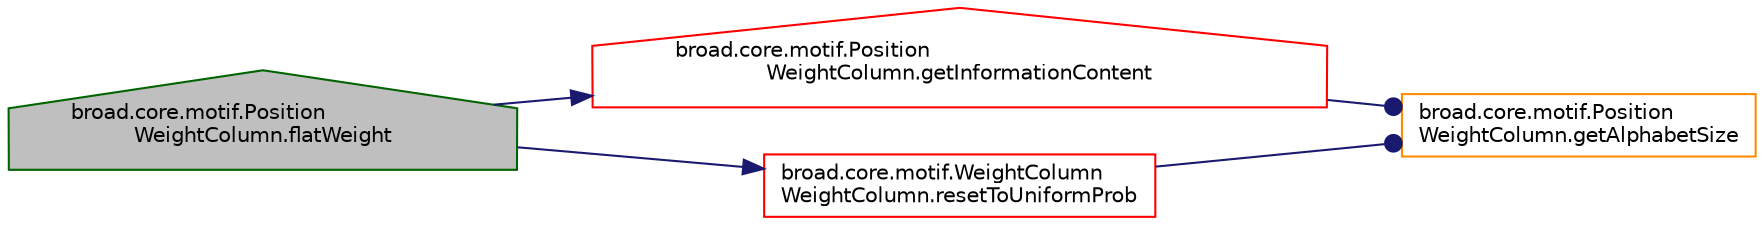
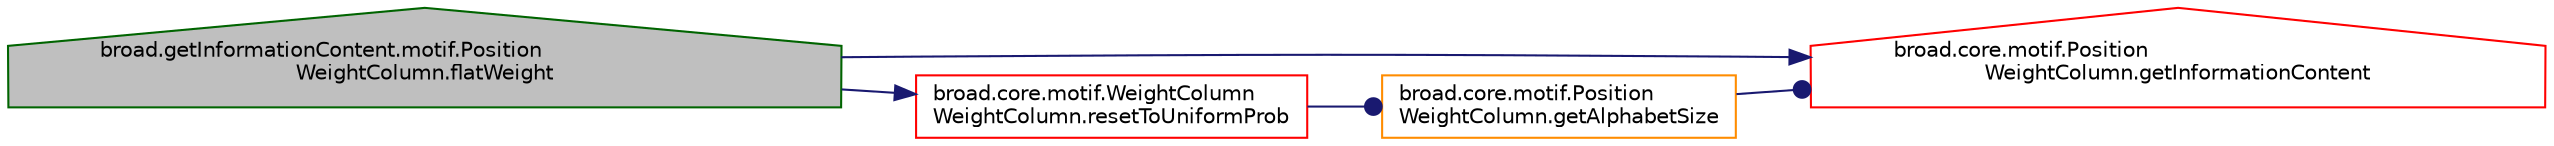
(1356, 103) -> (1765, 92)
(263, 125) -> (425, 63)
